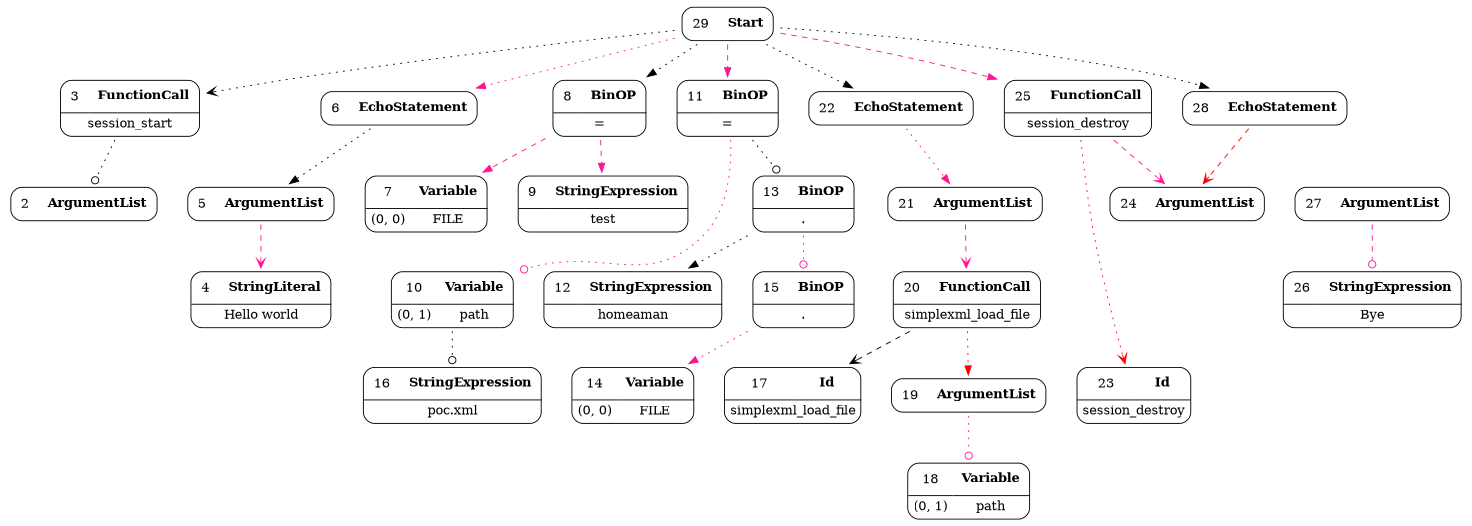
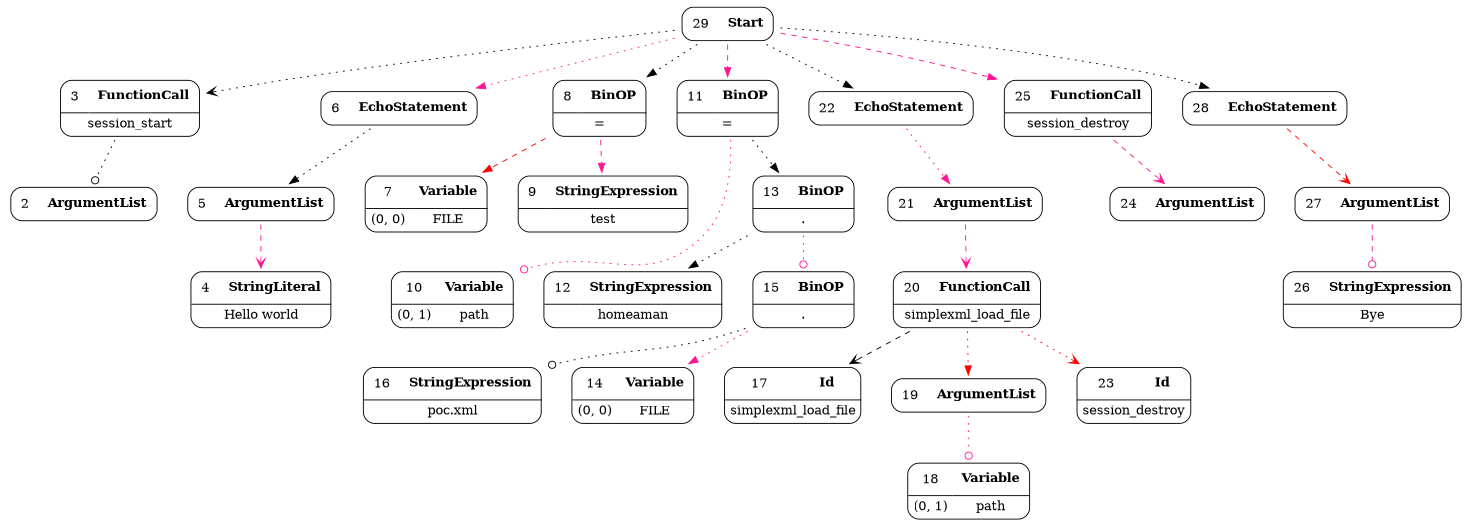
(518, 153) -> (518, 153)
(763, 153) -> (763, 153)
(1229, 153) -> (1315, 153)
(1097, 248) -> (1046, 345)
(452, 344) -> (651, 349)
